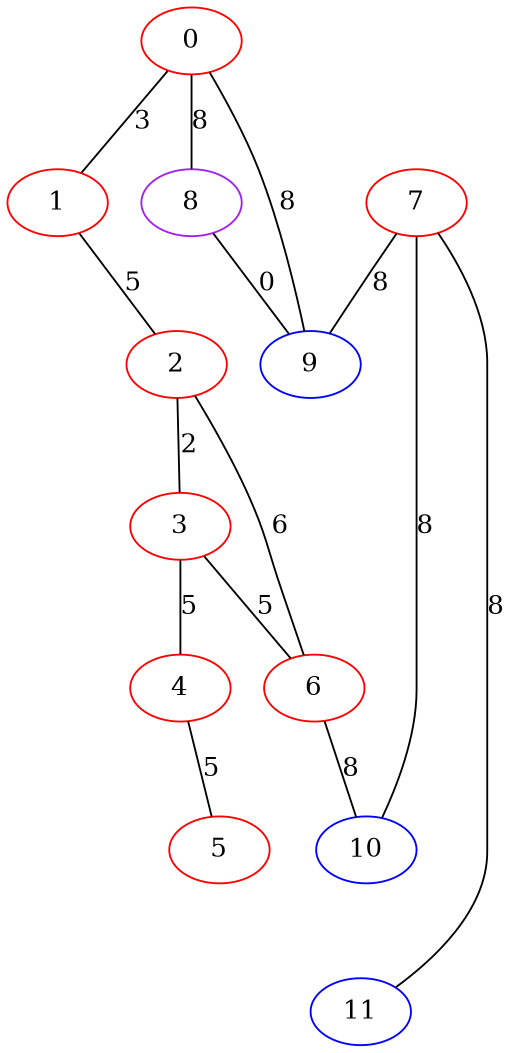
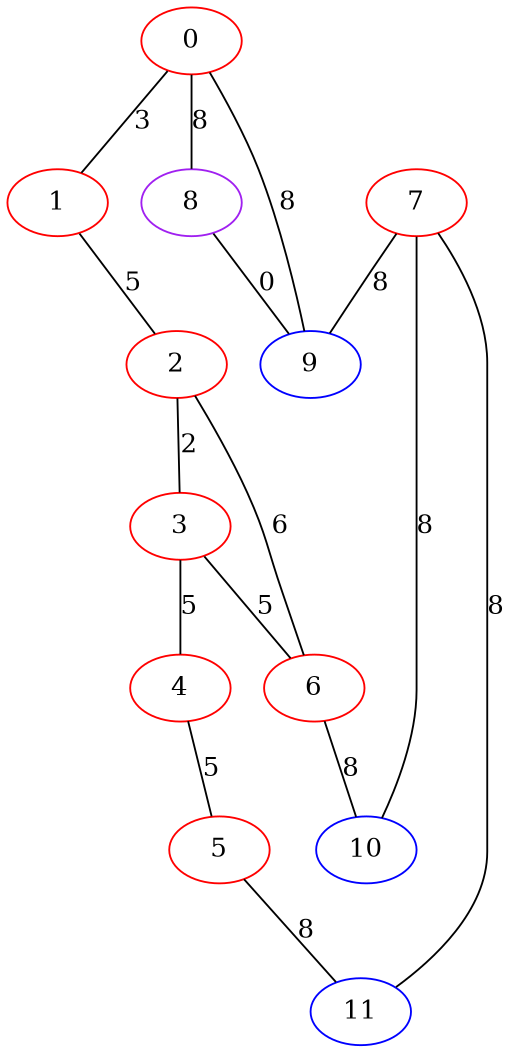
none -> (290, 931)
